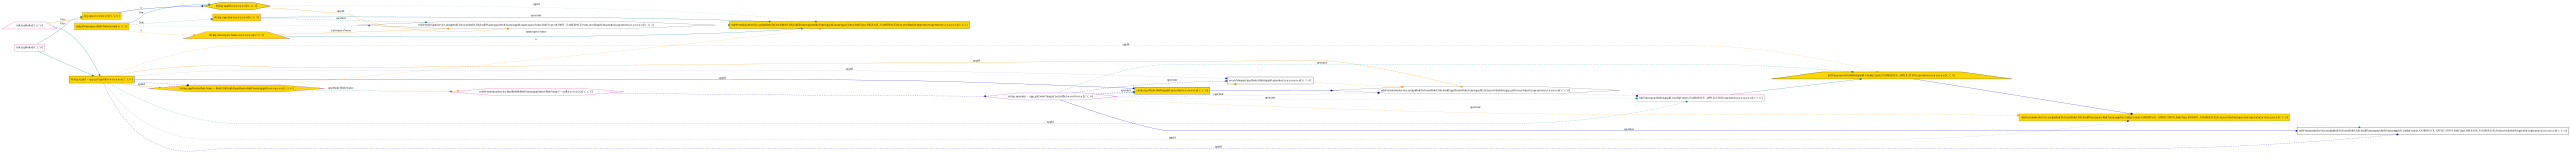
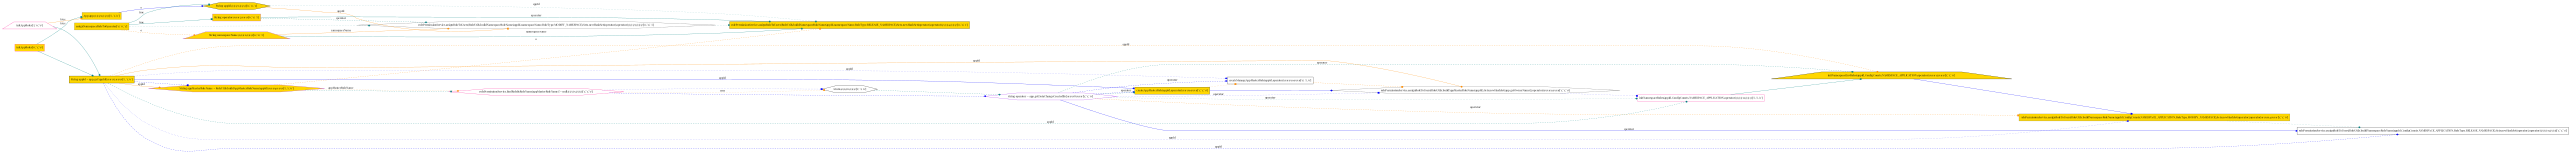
(170, 22) -> (170, 22)
(30, 48) -> (30, 48)
none -> (850, 89)
